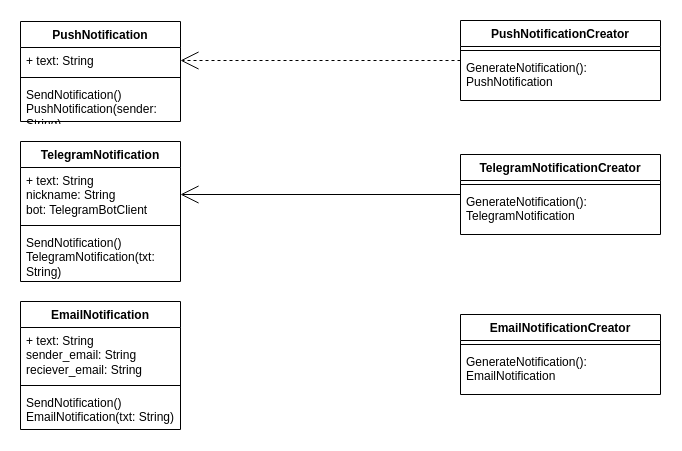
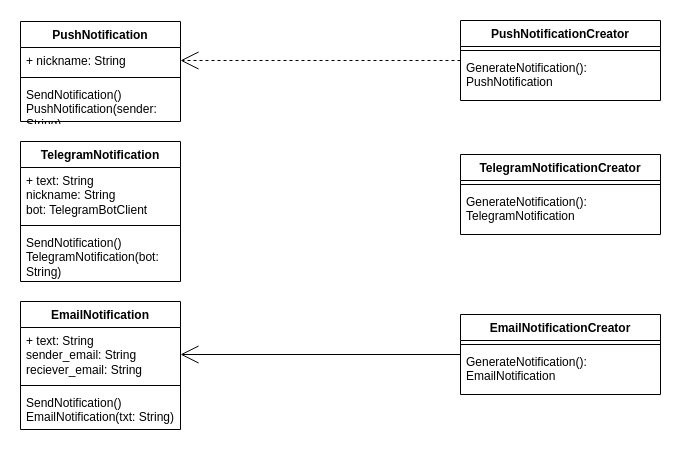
(67, 62) -> (79, 62)
(321, 195) -> none
(102, 258) -> (102, 258)
none -> (321, 355)
